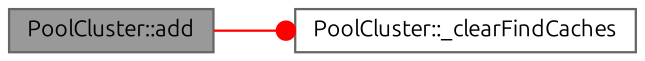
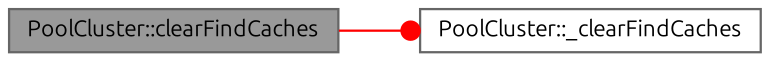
(111, 31) -> (174, 31)
